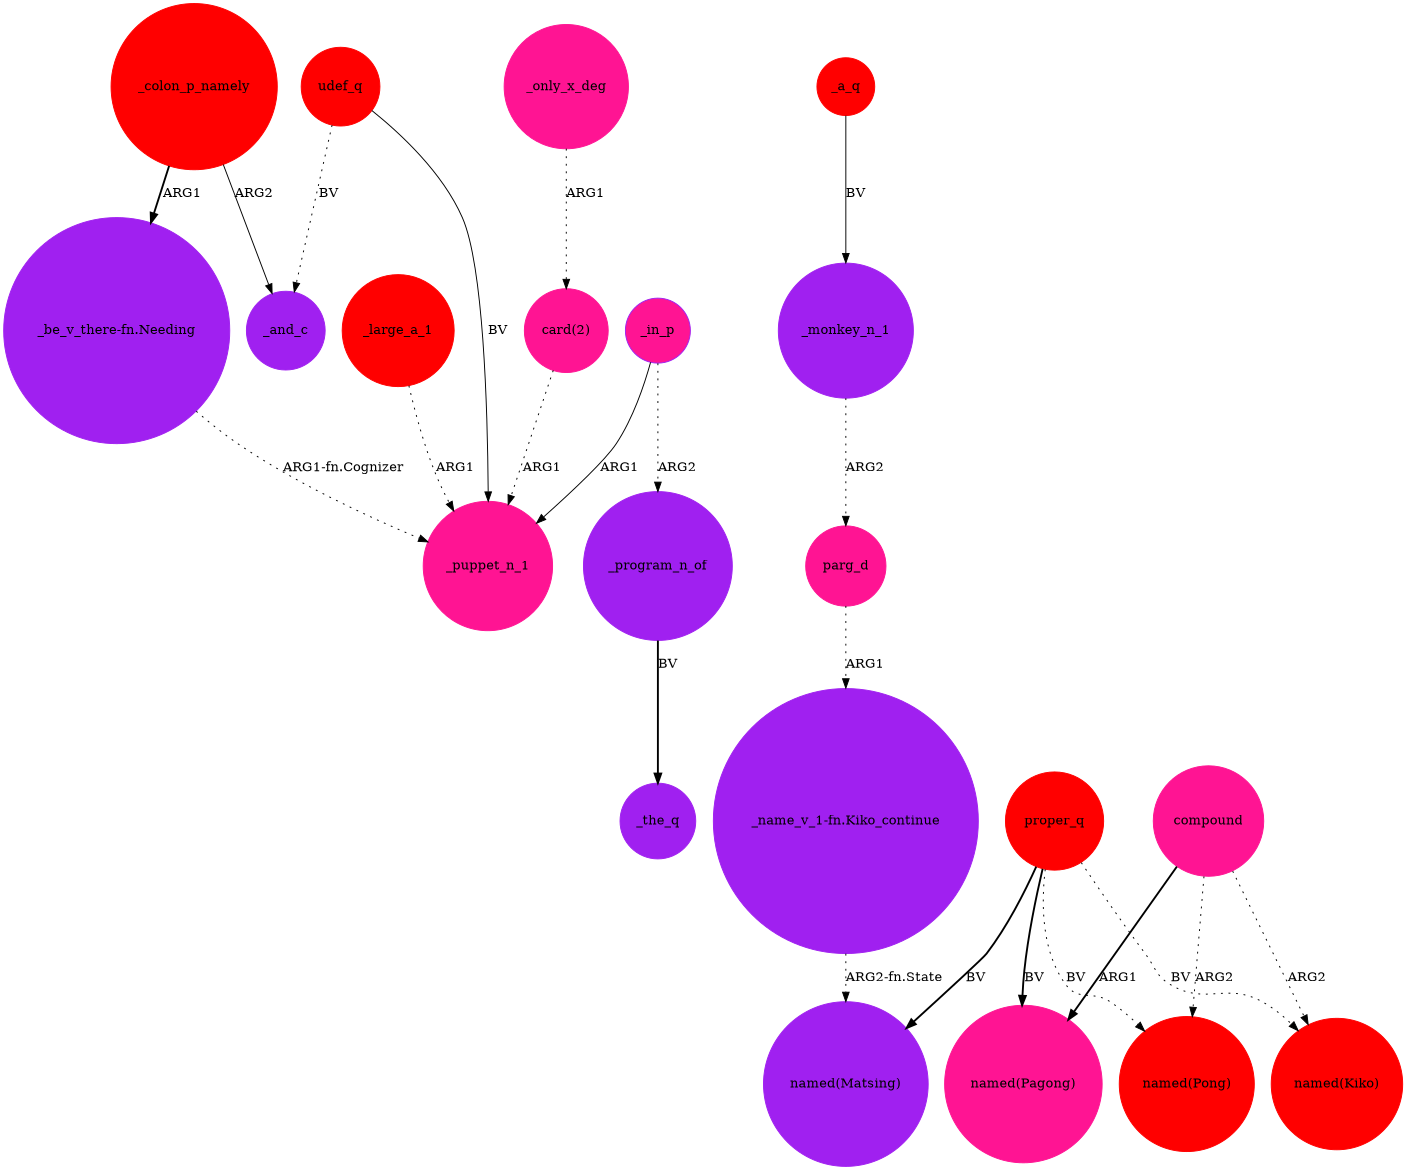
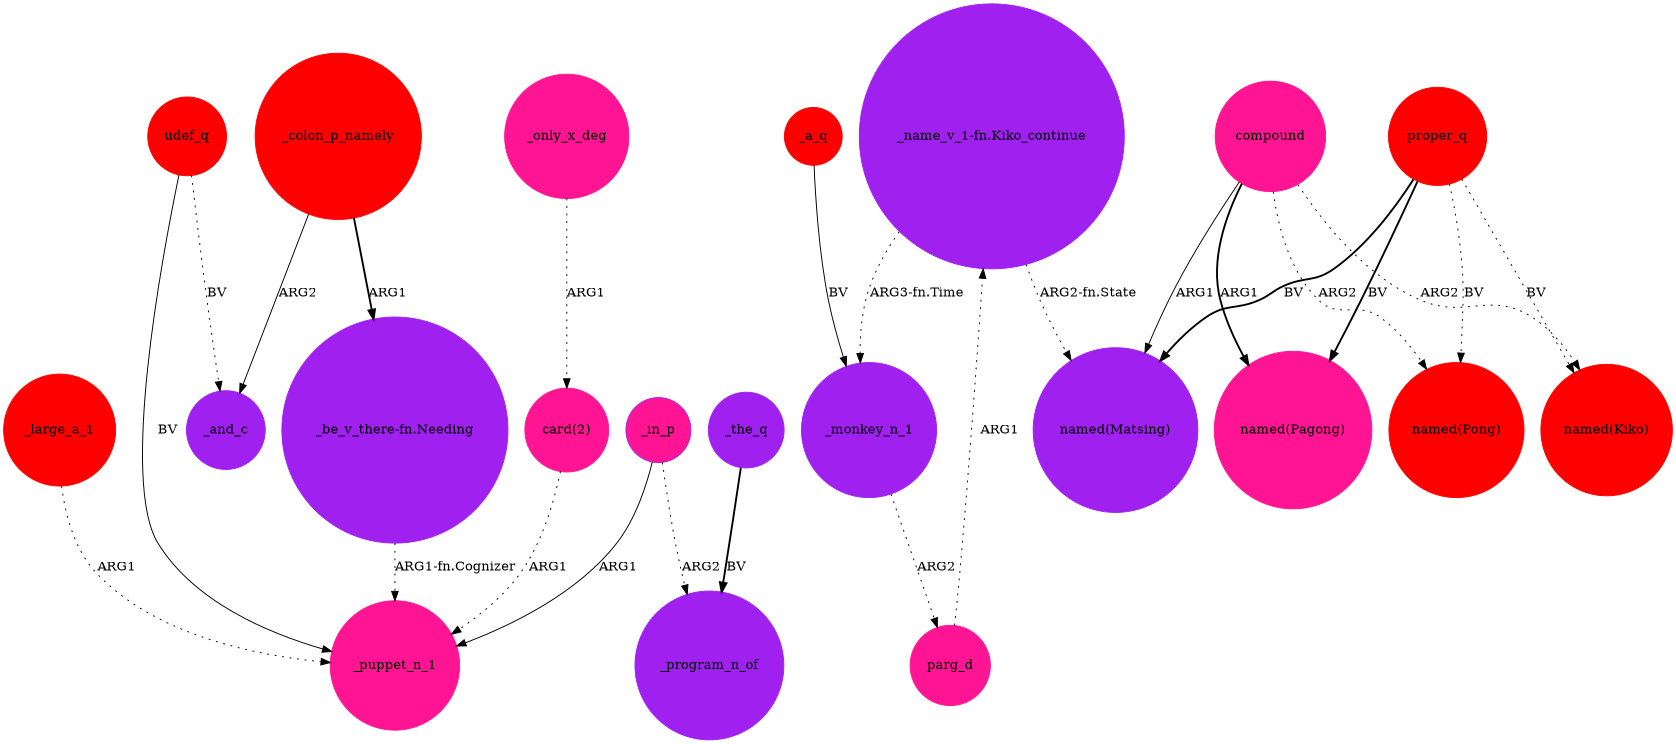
none -> (1190, 261)
none -> (869, 289)
(658, 707) -> (732, 525)
